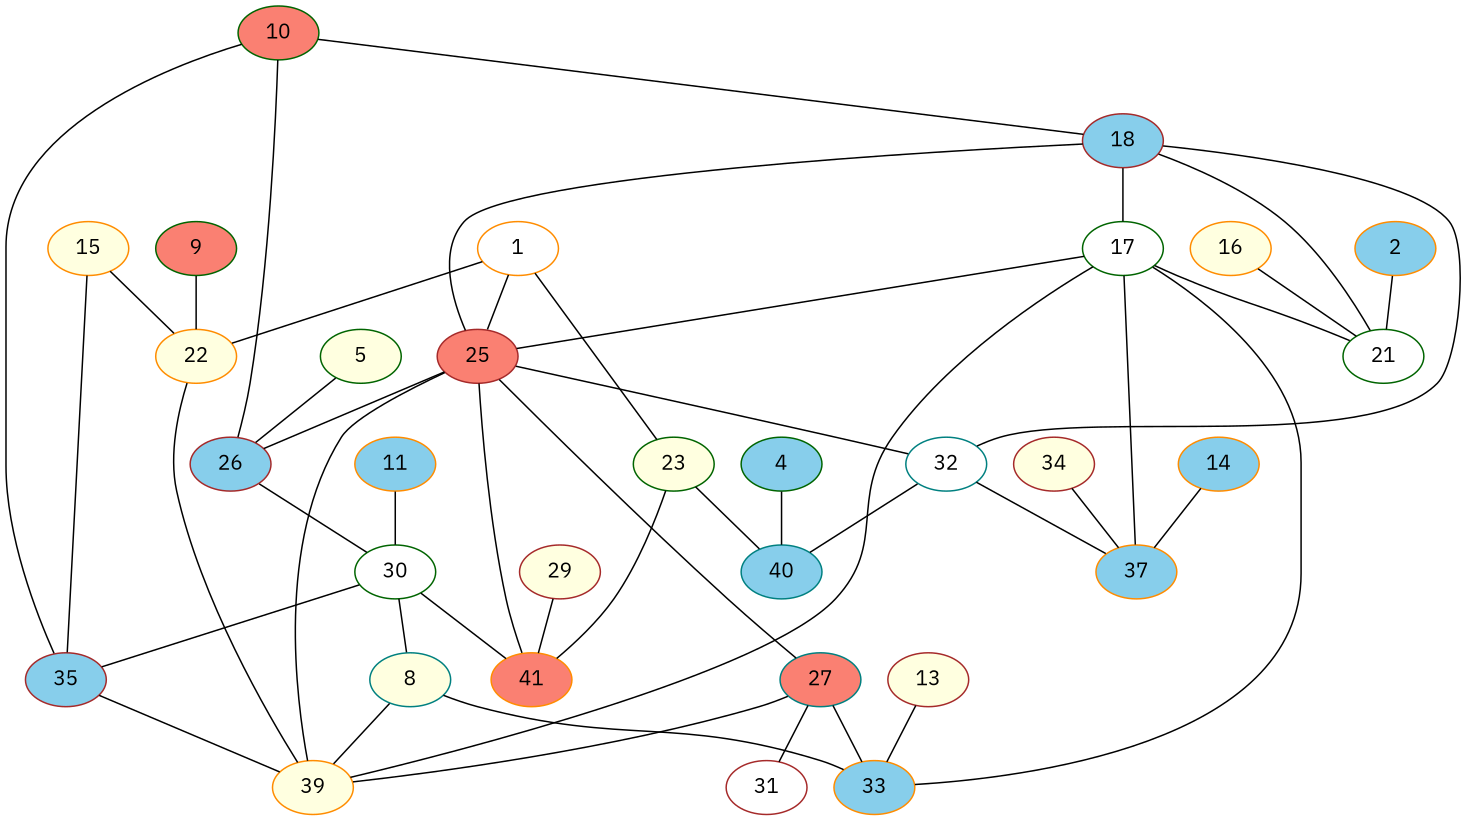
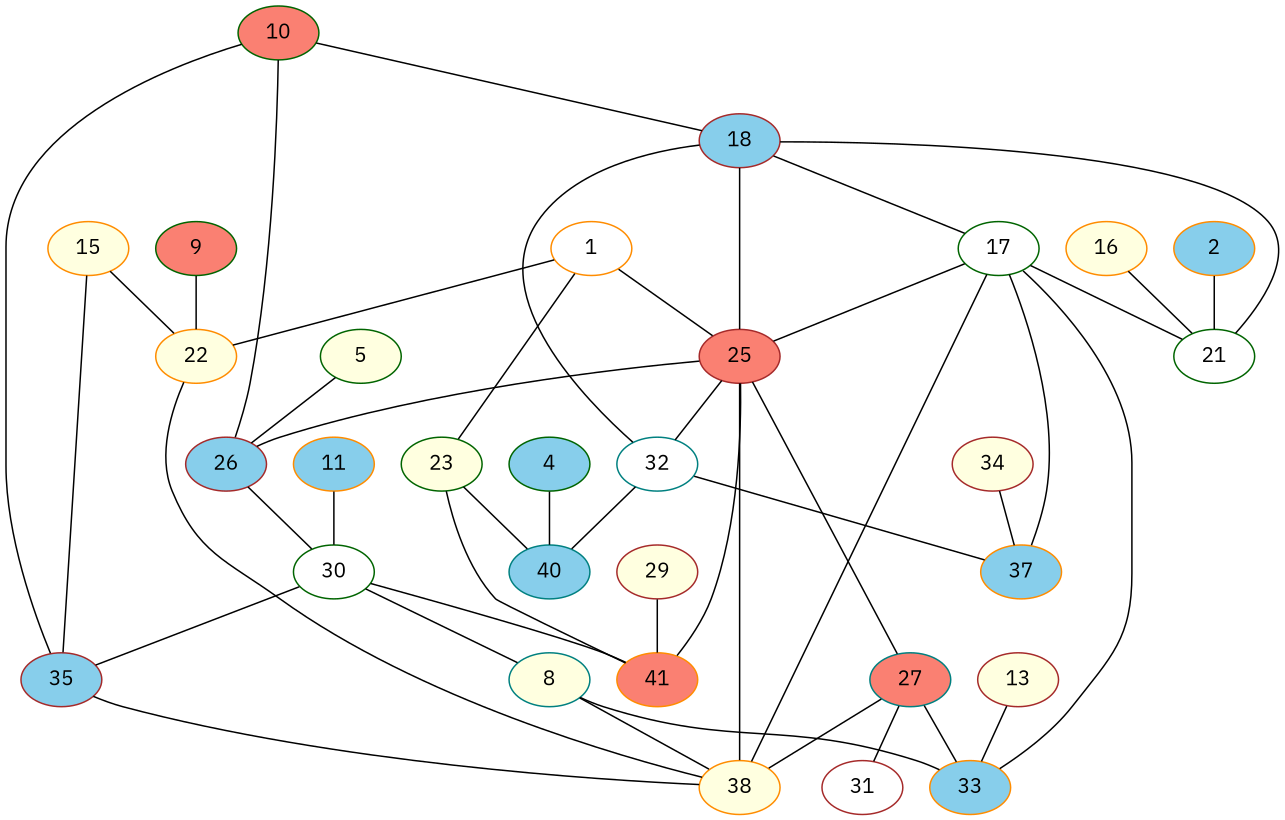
(1219, 464) -> none
(313, 788) -> (740, 788)
